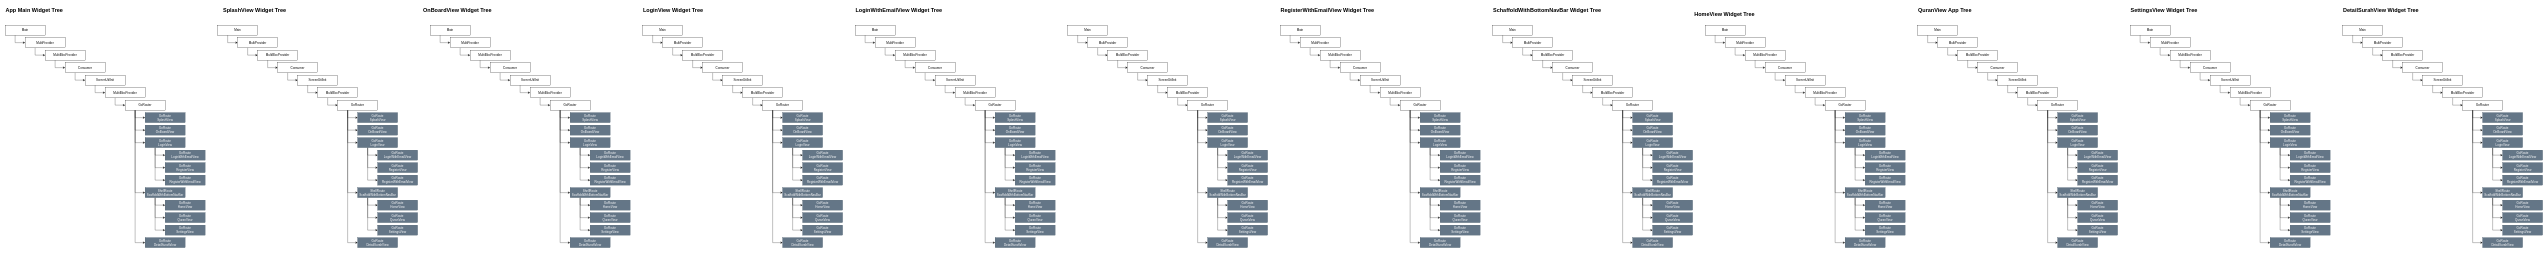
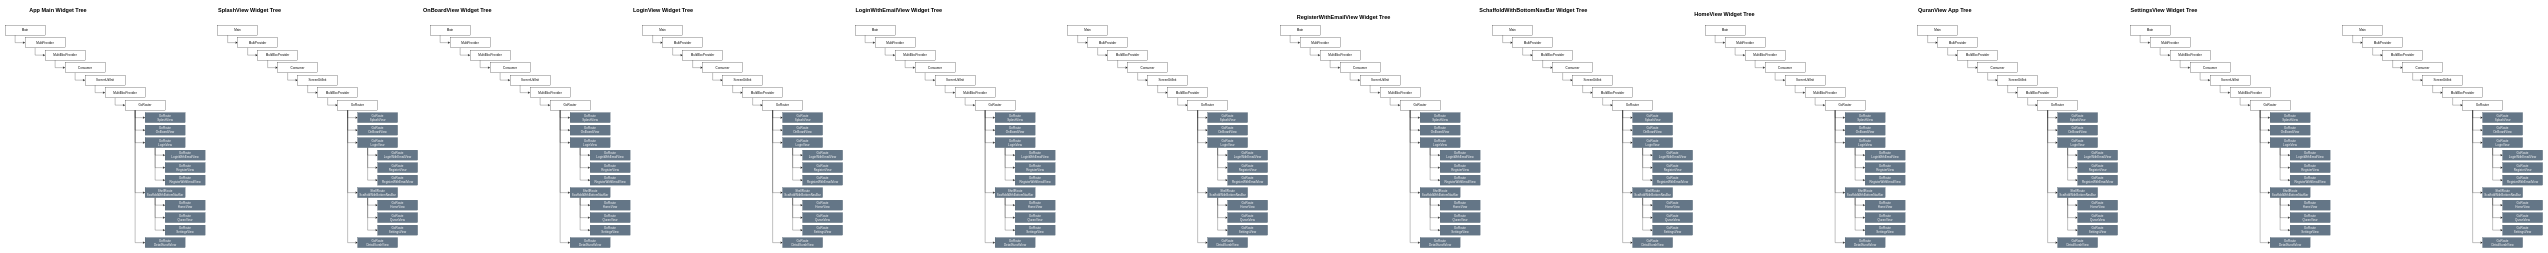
(36, 10) -> (60, 10)
(258, 10) -> (253, 10)
(675, 10) -> (665, 10)
(1330, 10) -> (1346, 18)
(1550, 10) -> (1536, 10)
(2384, 10) -> none
